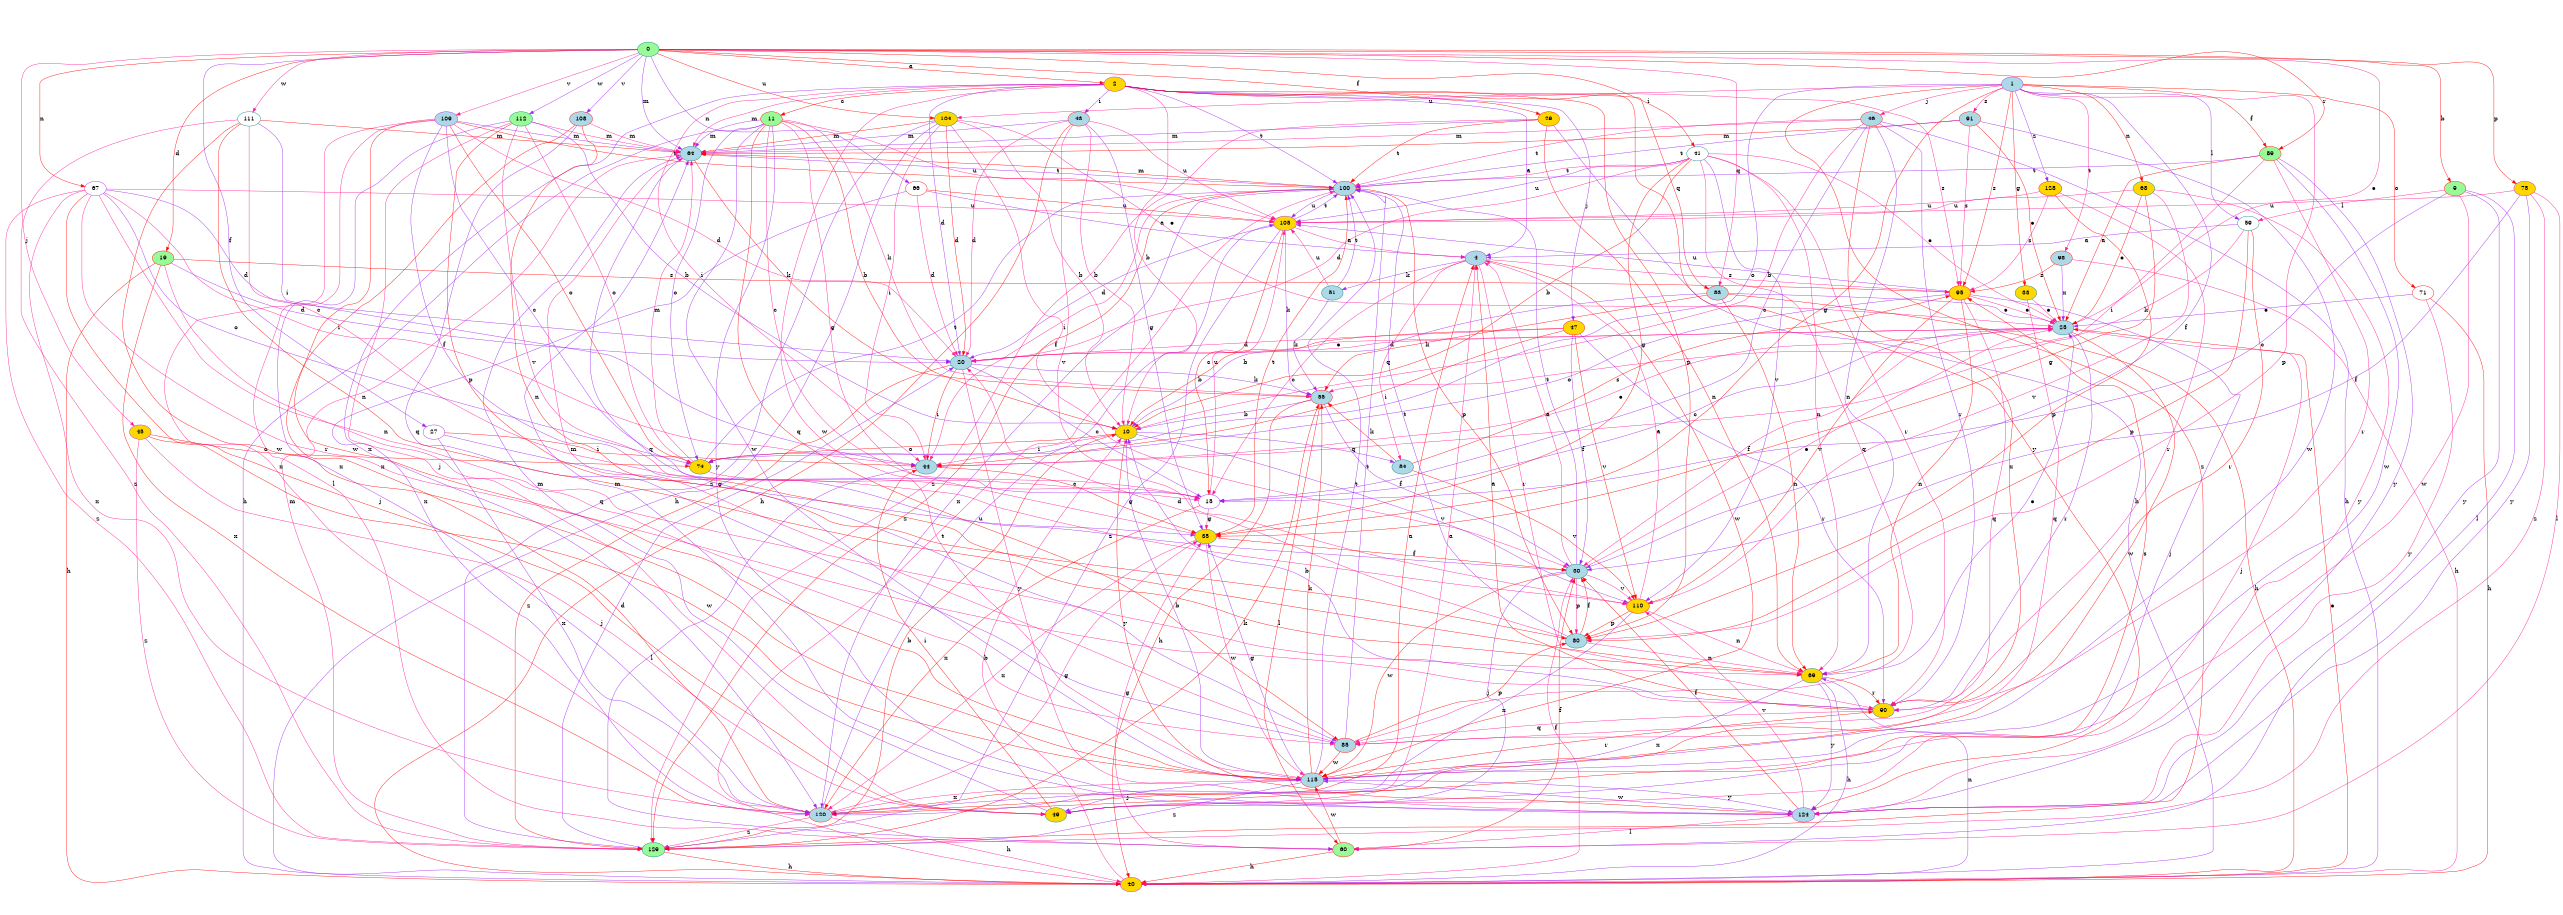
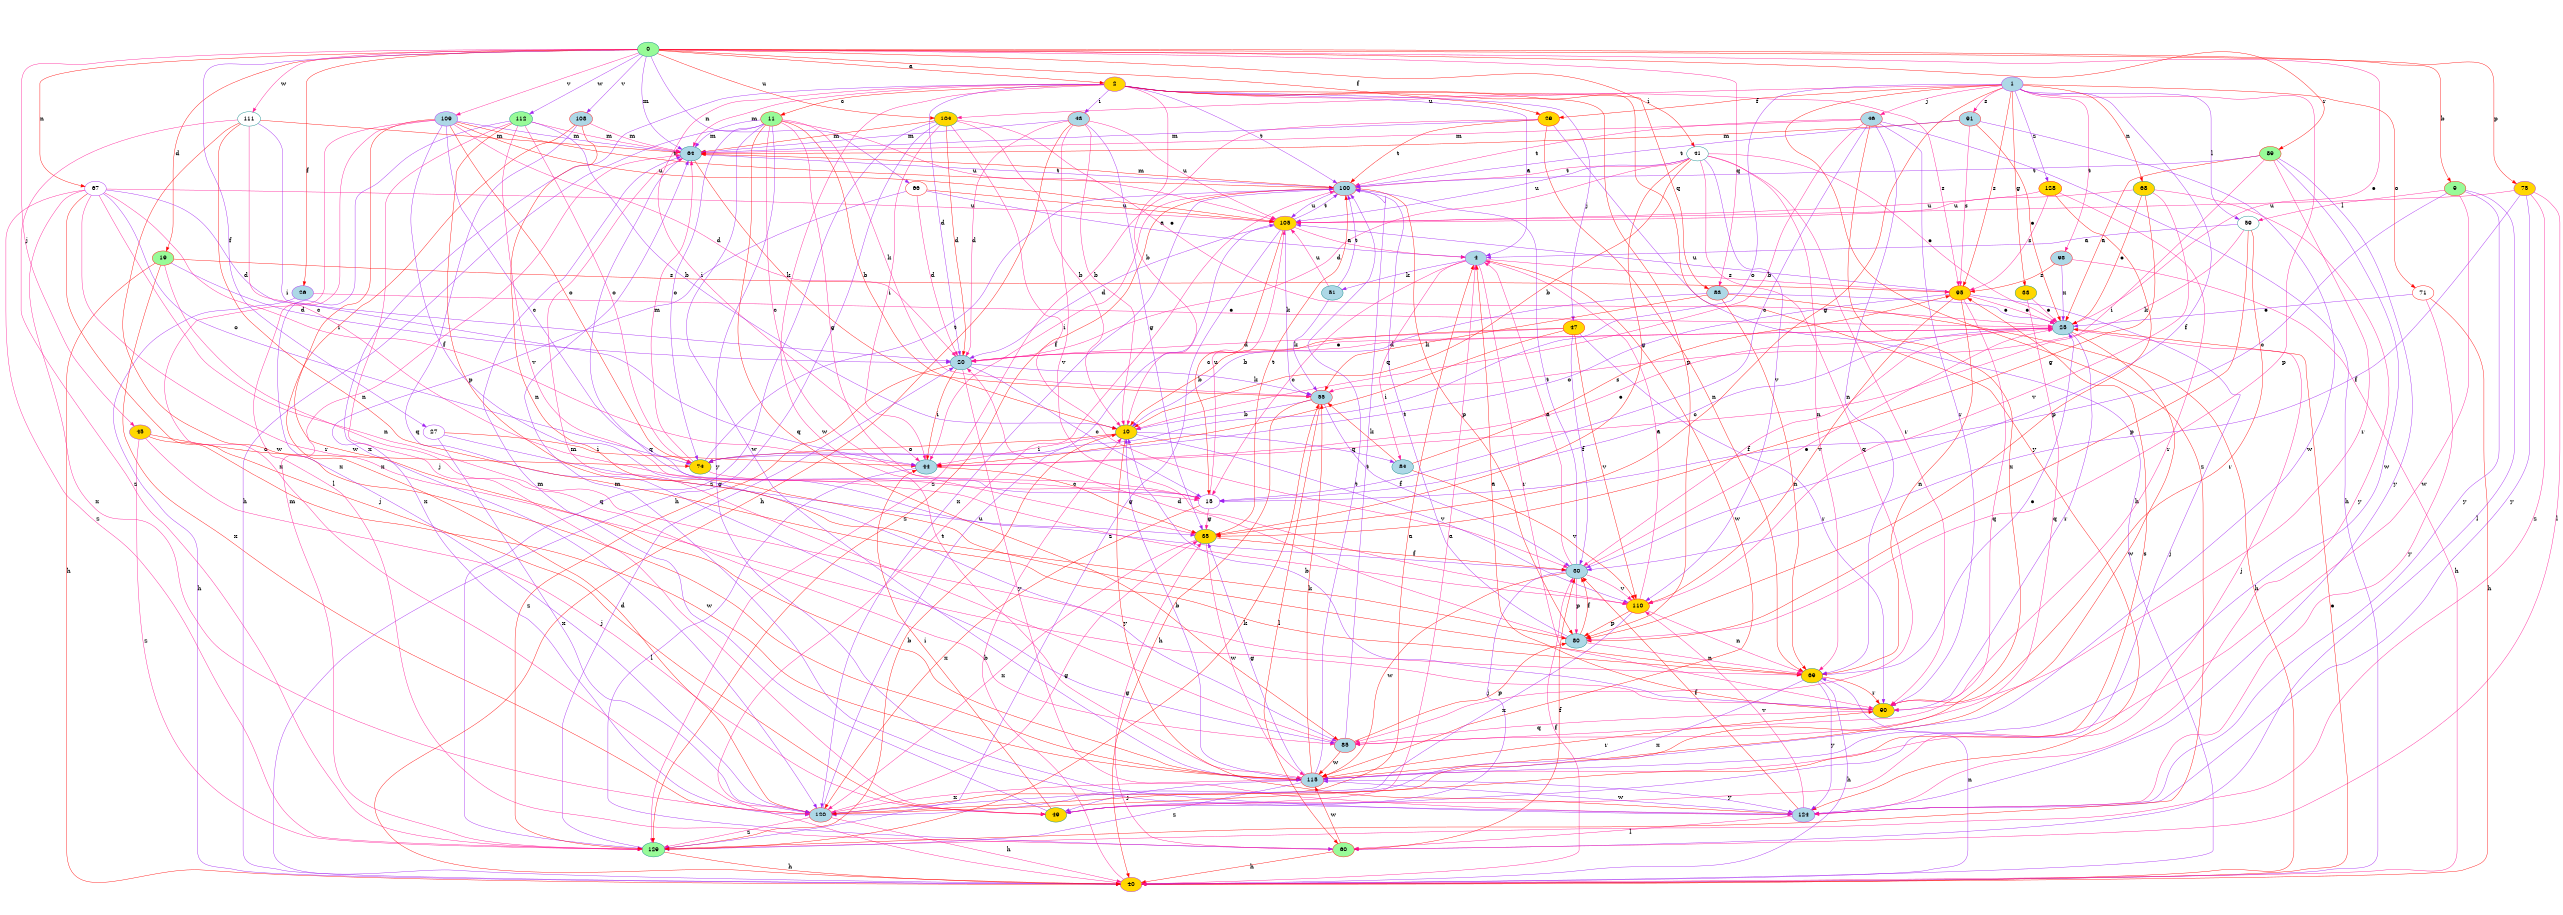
(2153, 91) -> (1793, 96)
none -> (881, 178)
none -> (303, 293)
